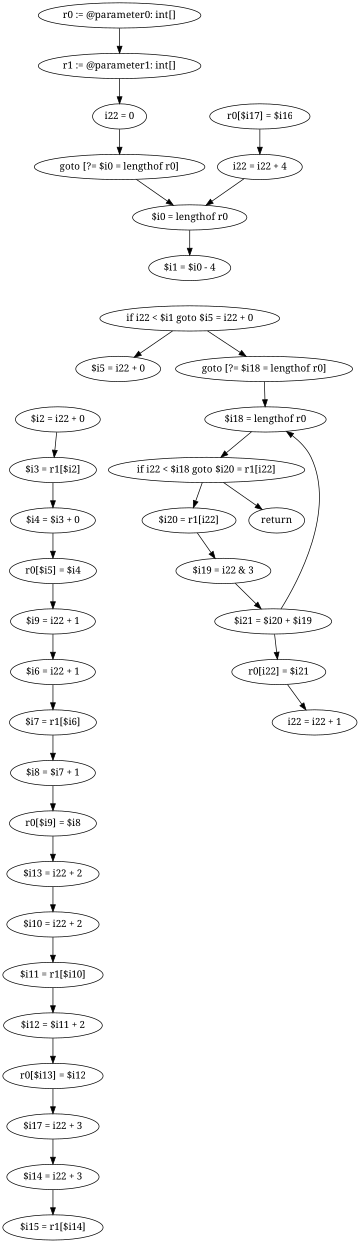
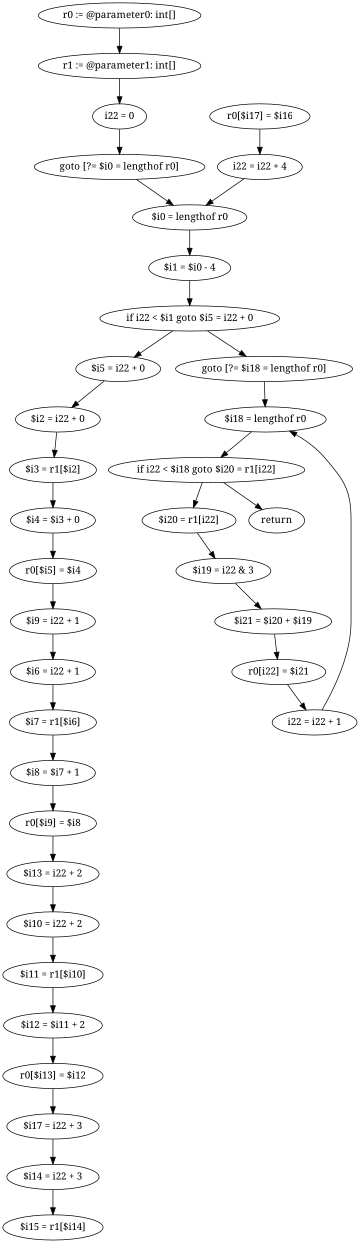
none -> (190, 290)
none -> (91, 392)
(317, 522) -> (351, 564)
